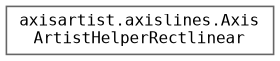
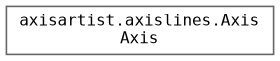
(140, 30) -> (140, 30)
